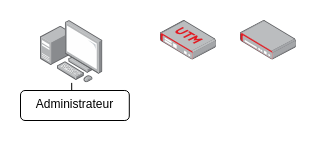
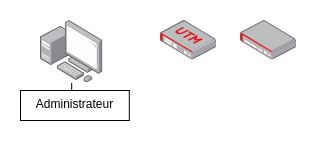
(75, 106) -> (75, 106)
